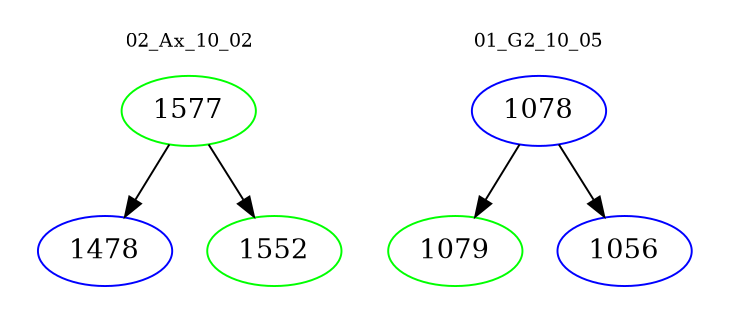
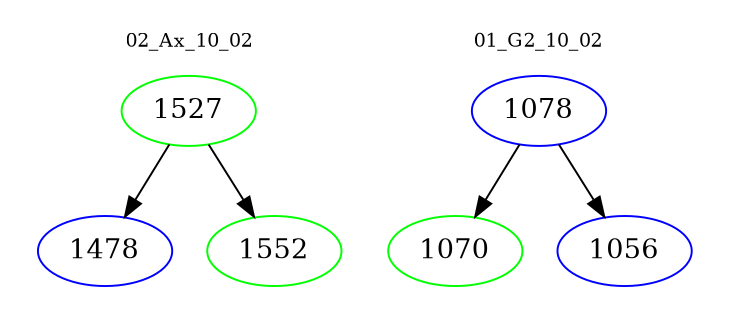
(539, 42) -> (539, 42)
(189, 111) -> (189, 111)
(455, 251) -> (455, 251)
